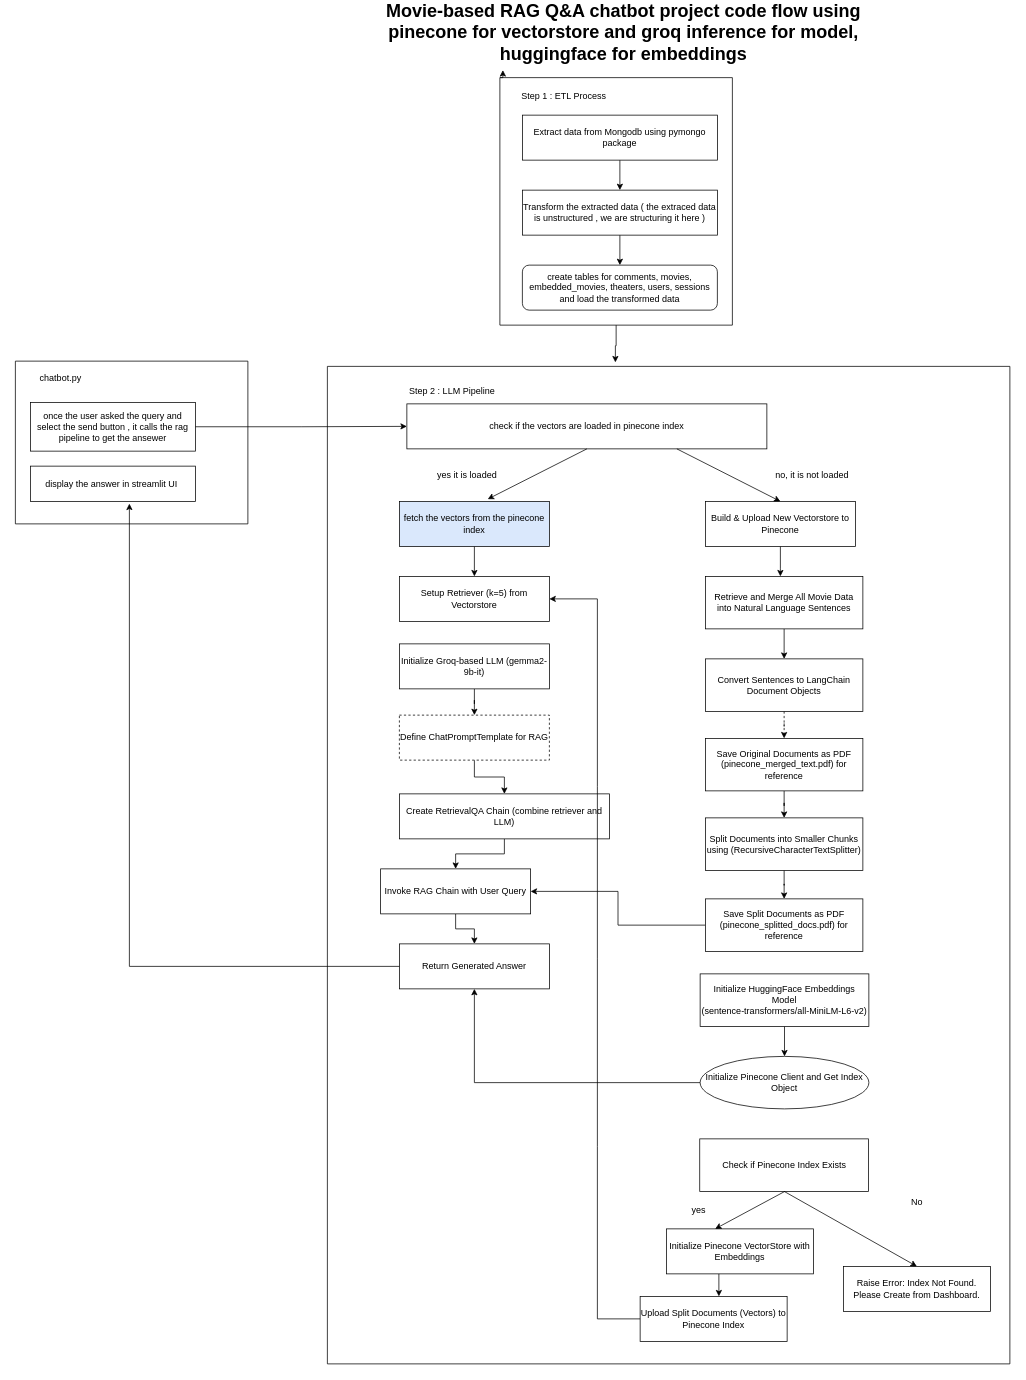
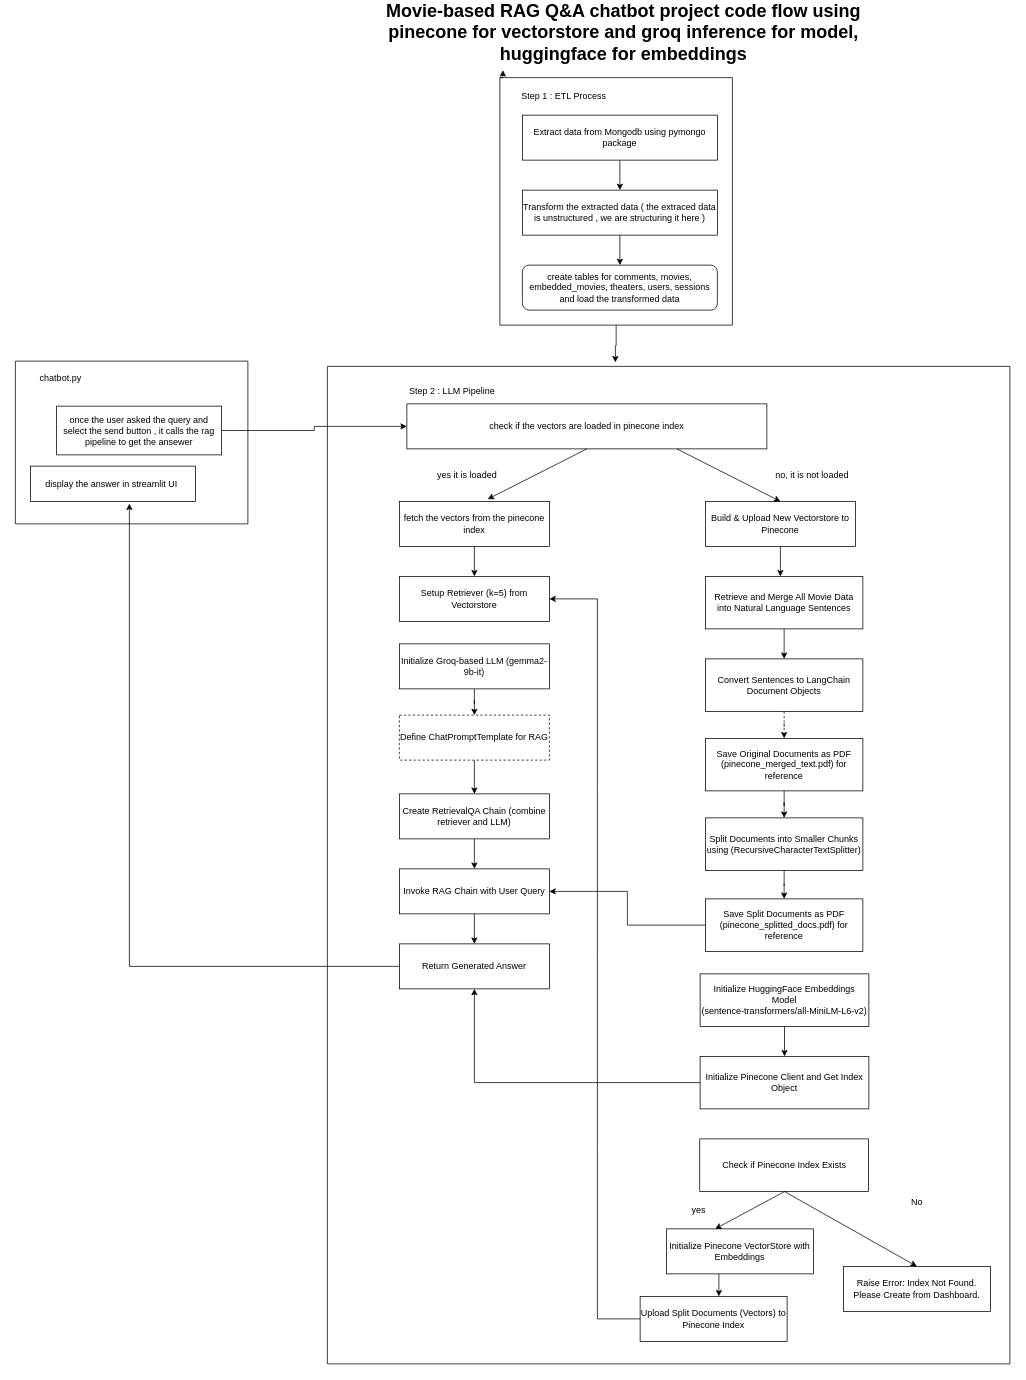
(113, 427) -> (139, 431)
(474, 524) -> (474, 524)
(504, 816) -> (474, 816)
(456, 891) -> (474, 891)
(785, 1083) -> (785, 1083)
